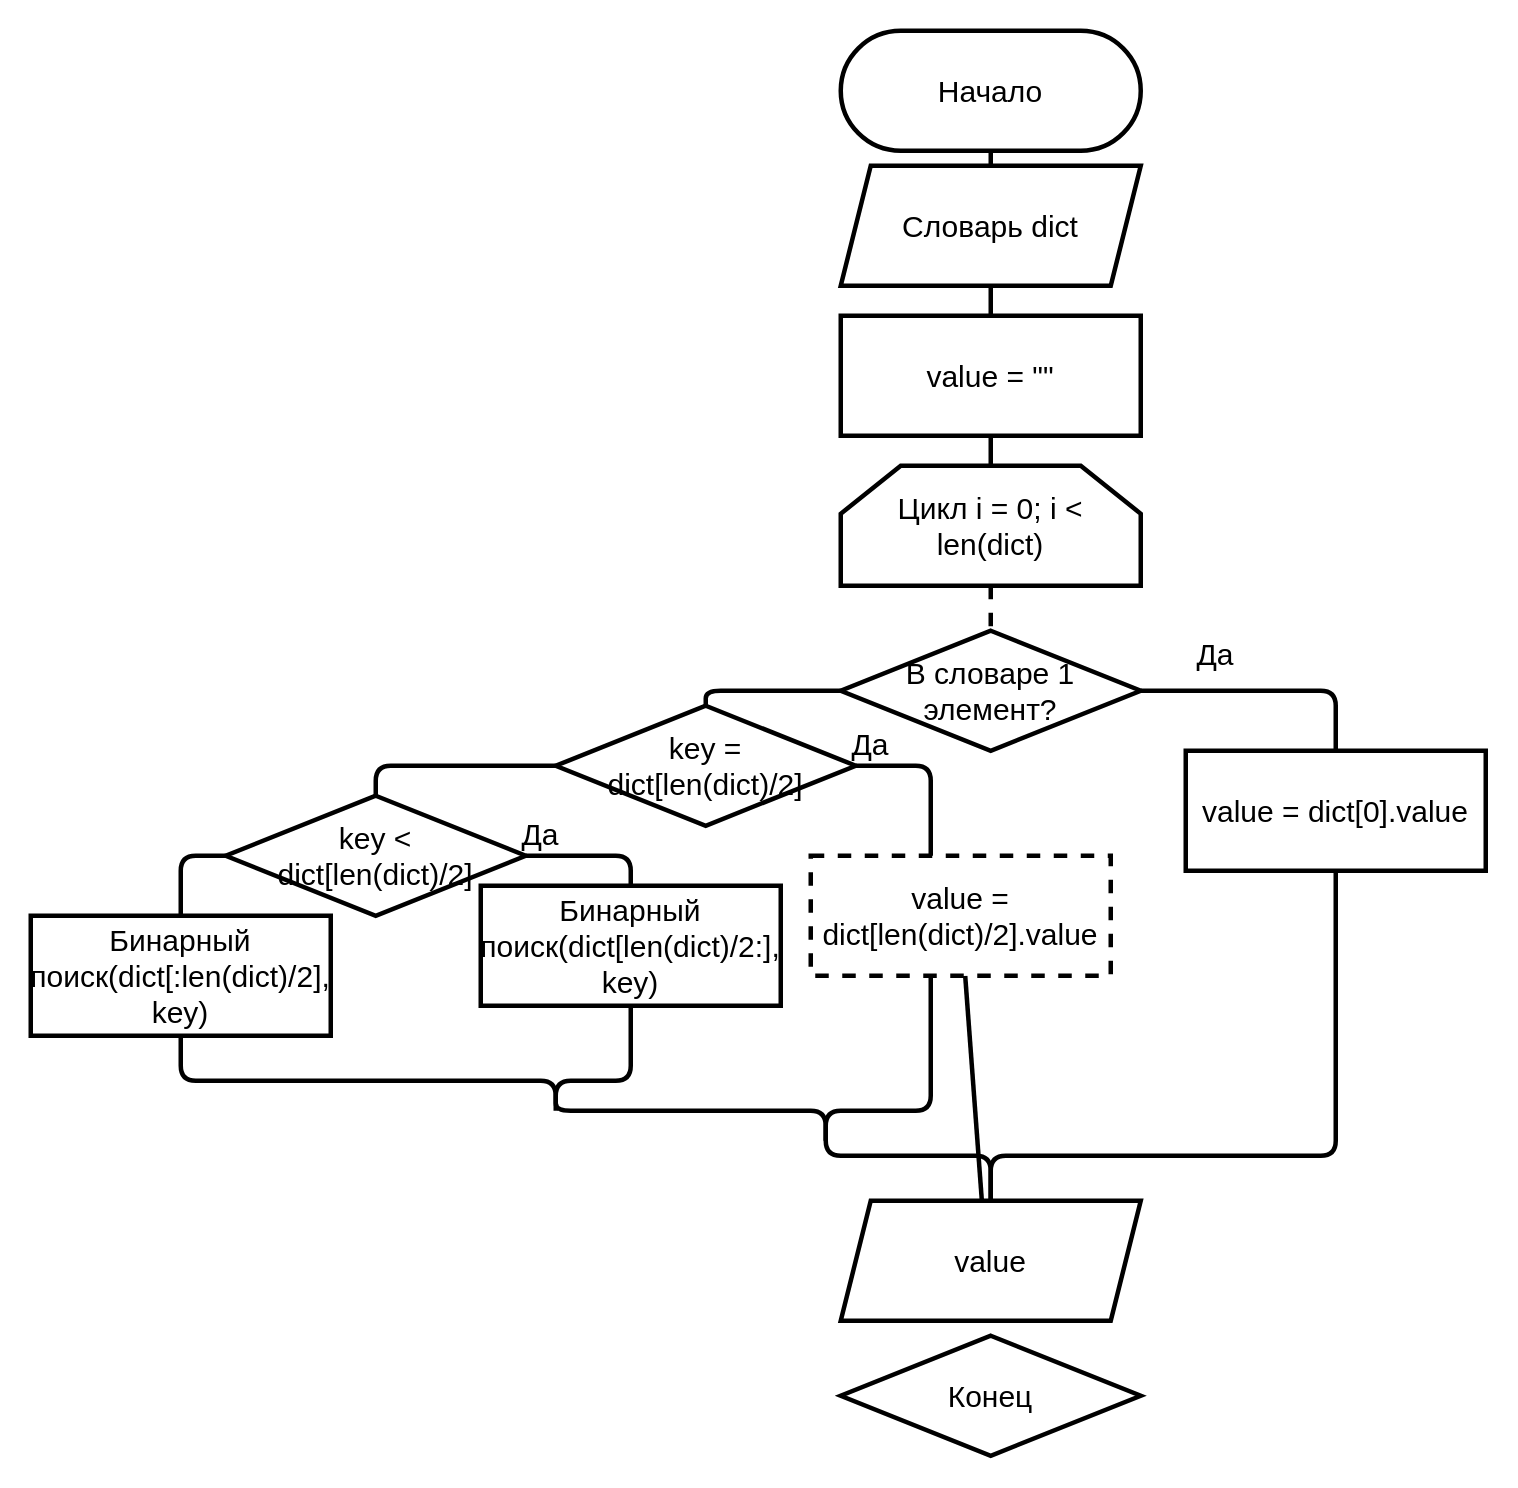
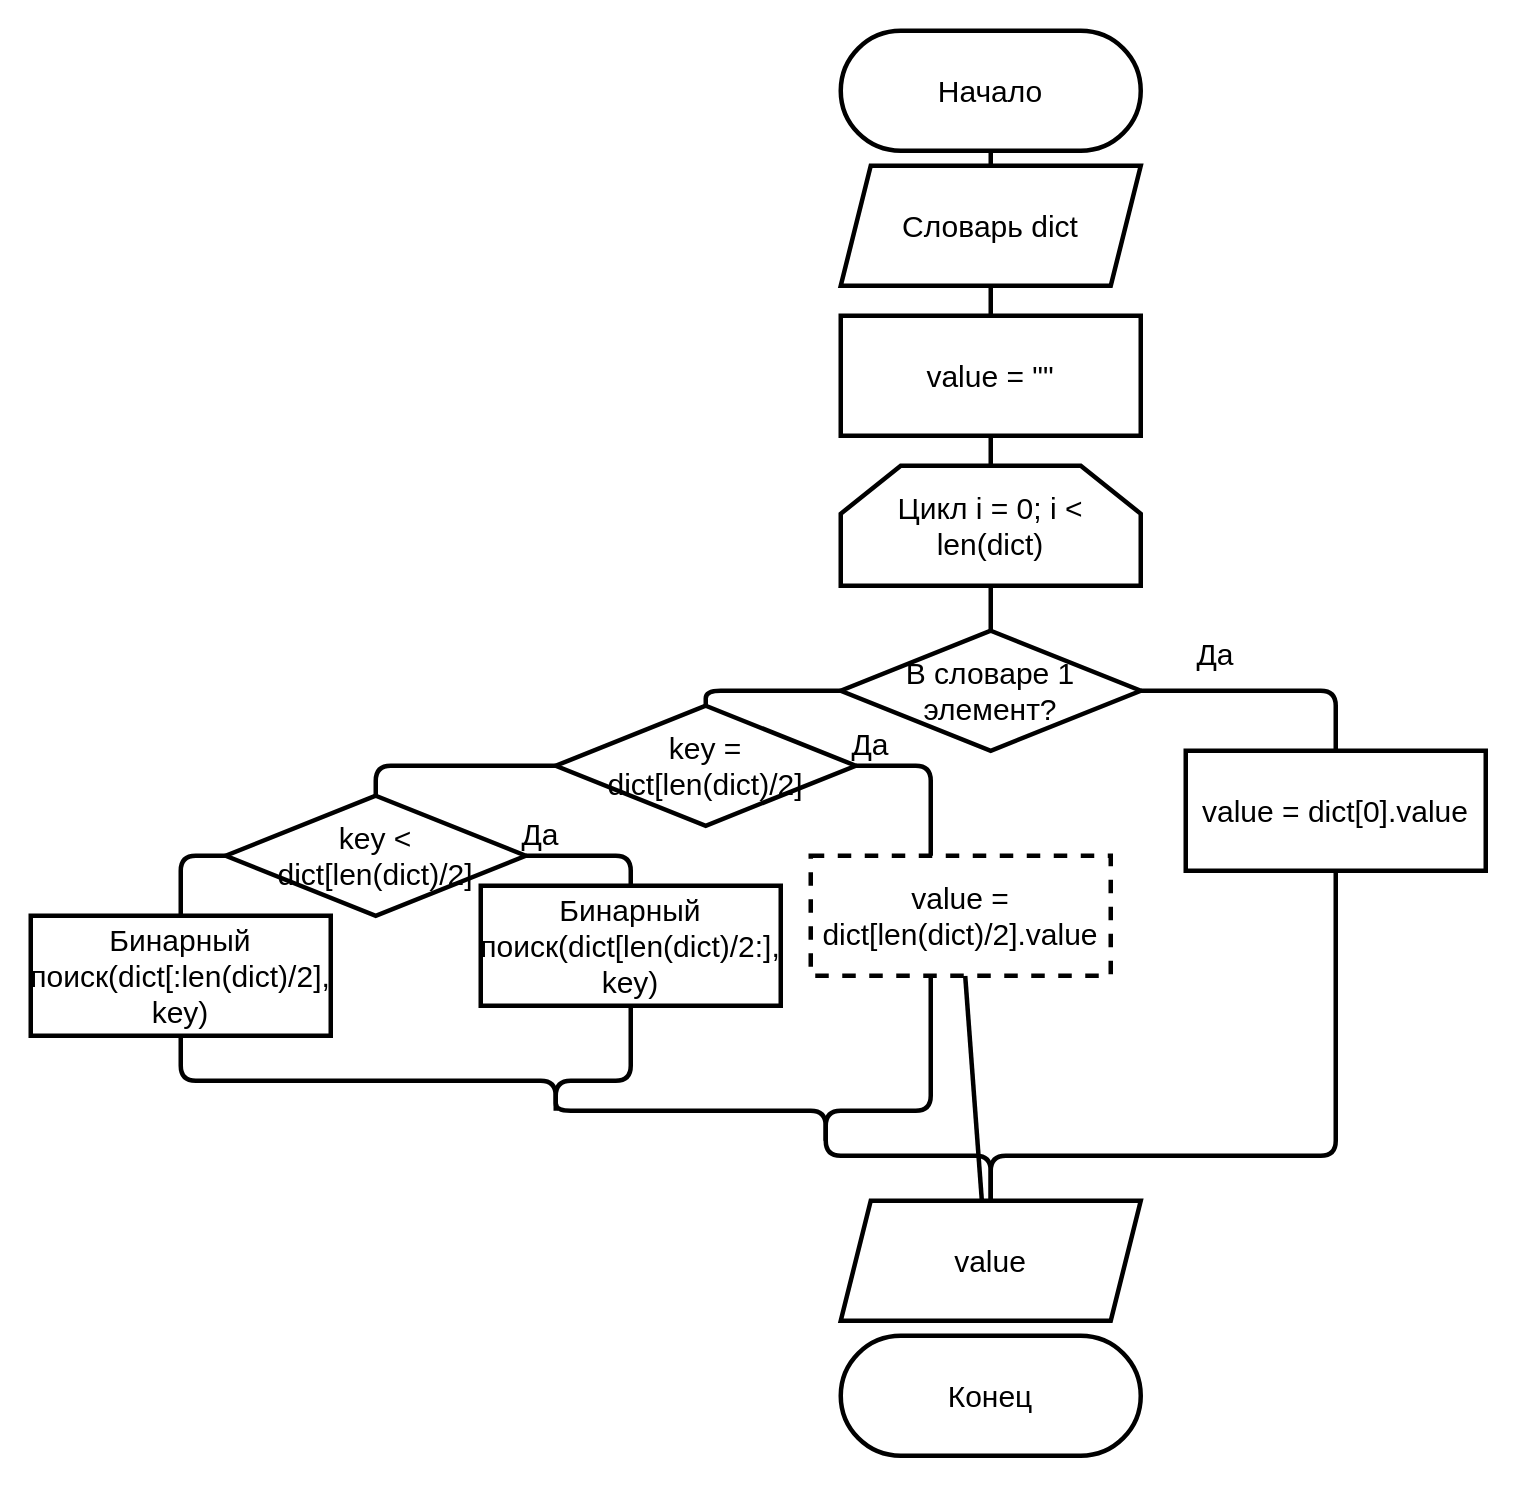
(991, 605) -> (991, 605)
(991, 1396) -> (991, 1396)
